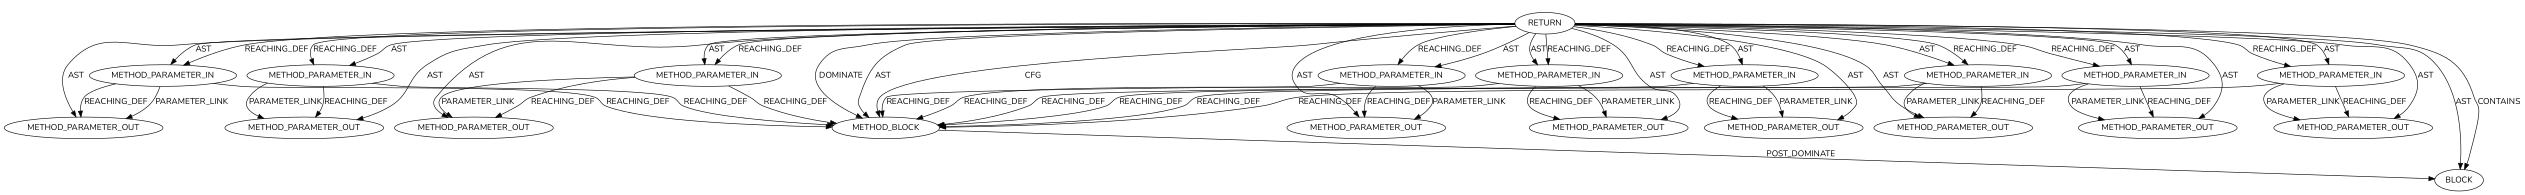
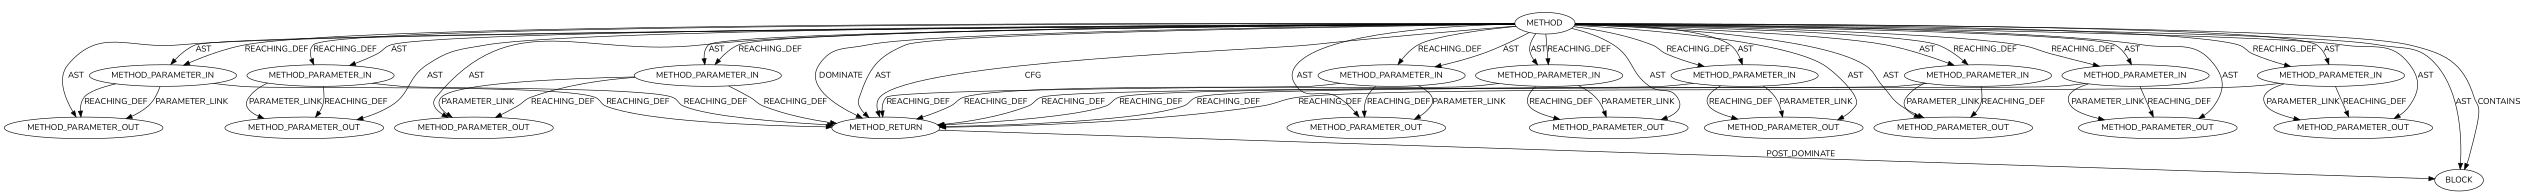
(1545, 23) -> (1545, 23)
(886, 128) -> (886, 128)
